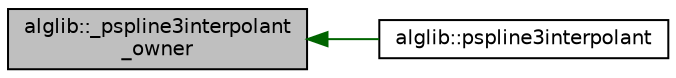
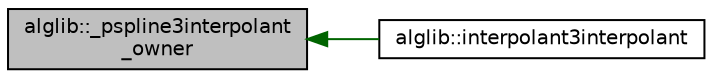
(524, 39) -> (542, 39)
